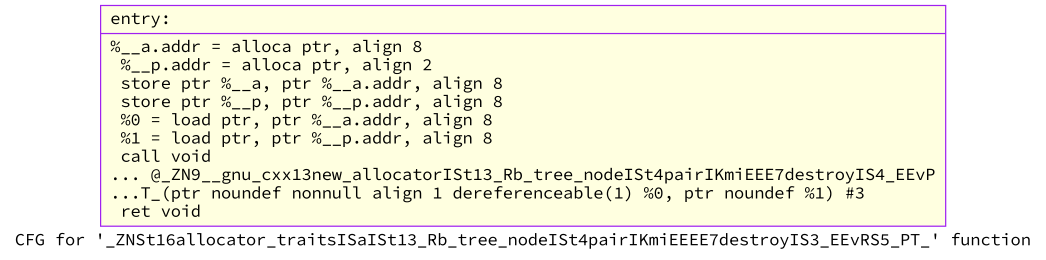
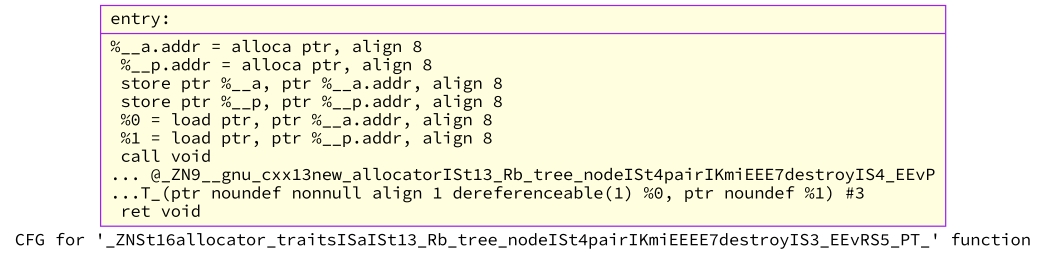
(272, 65) -> (272, 65)
